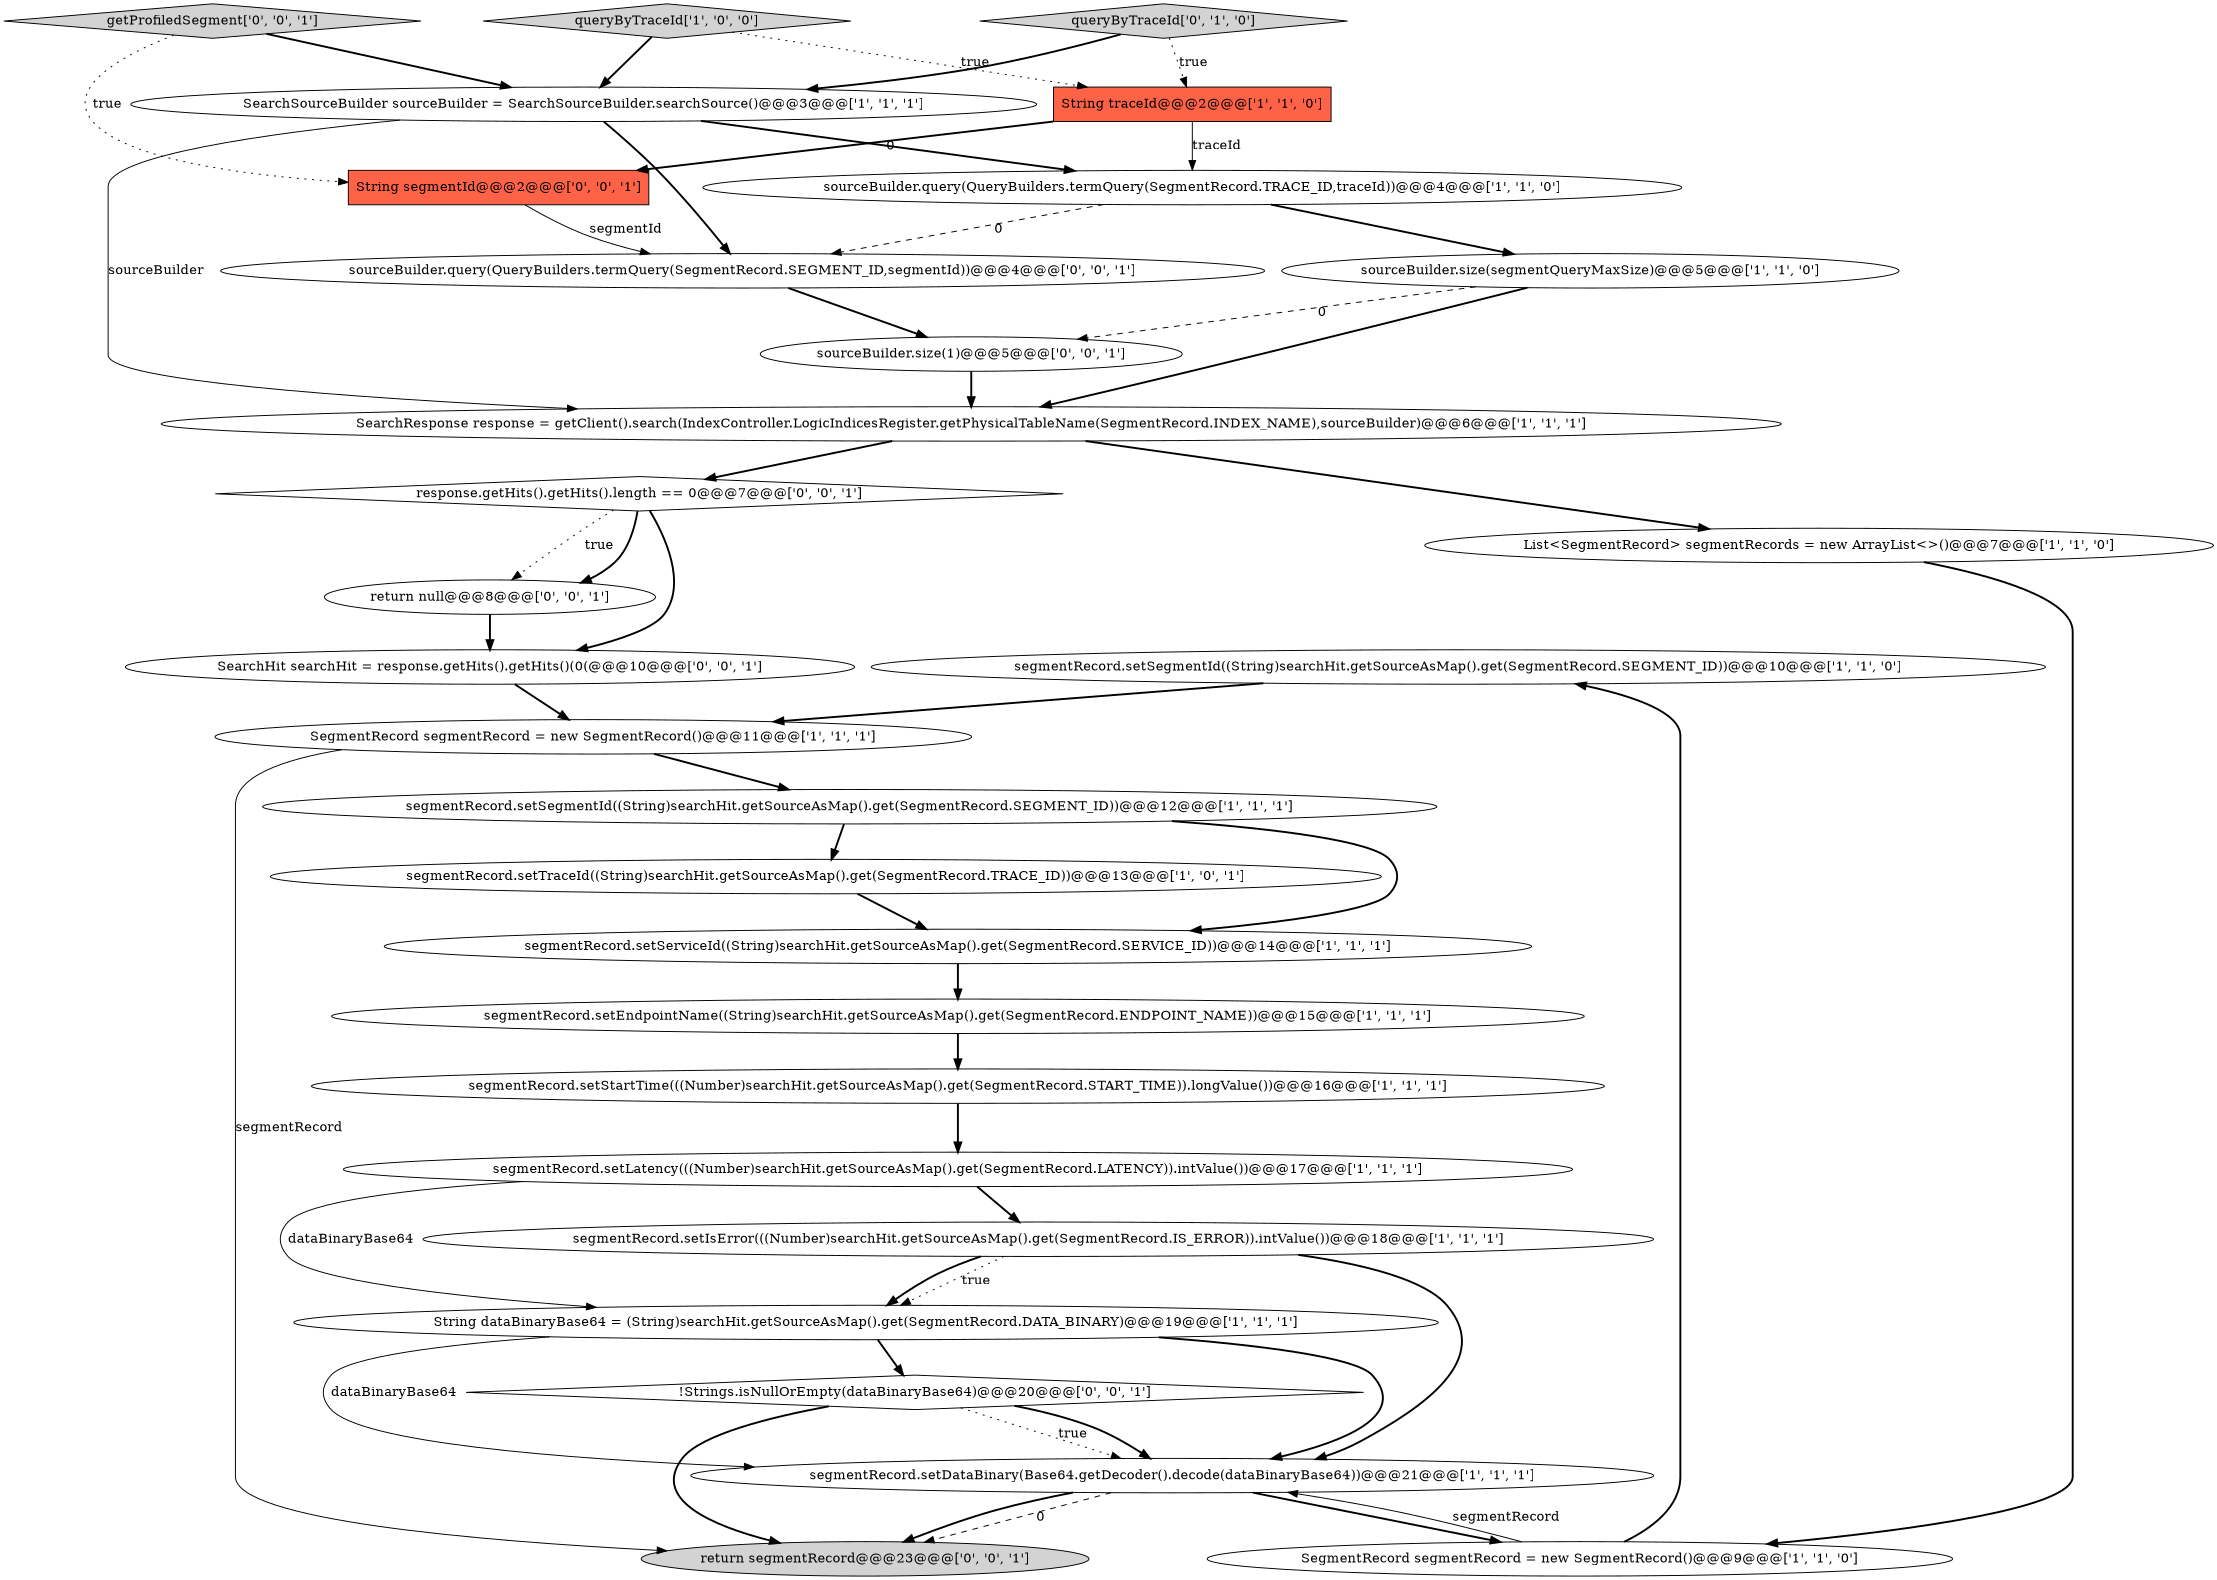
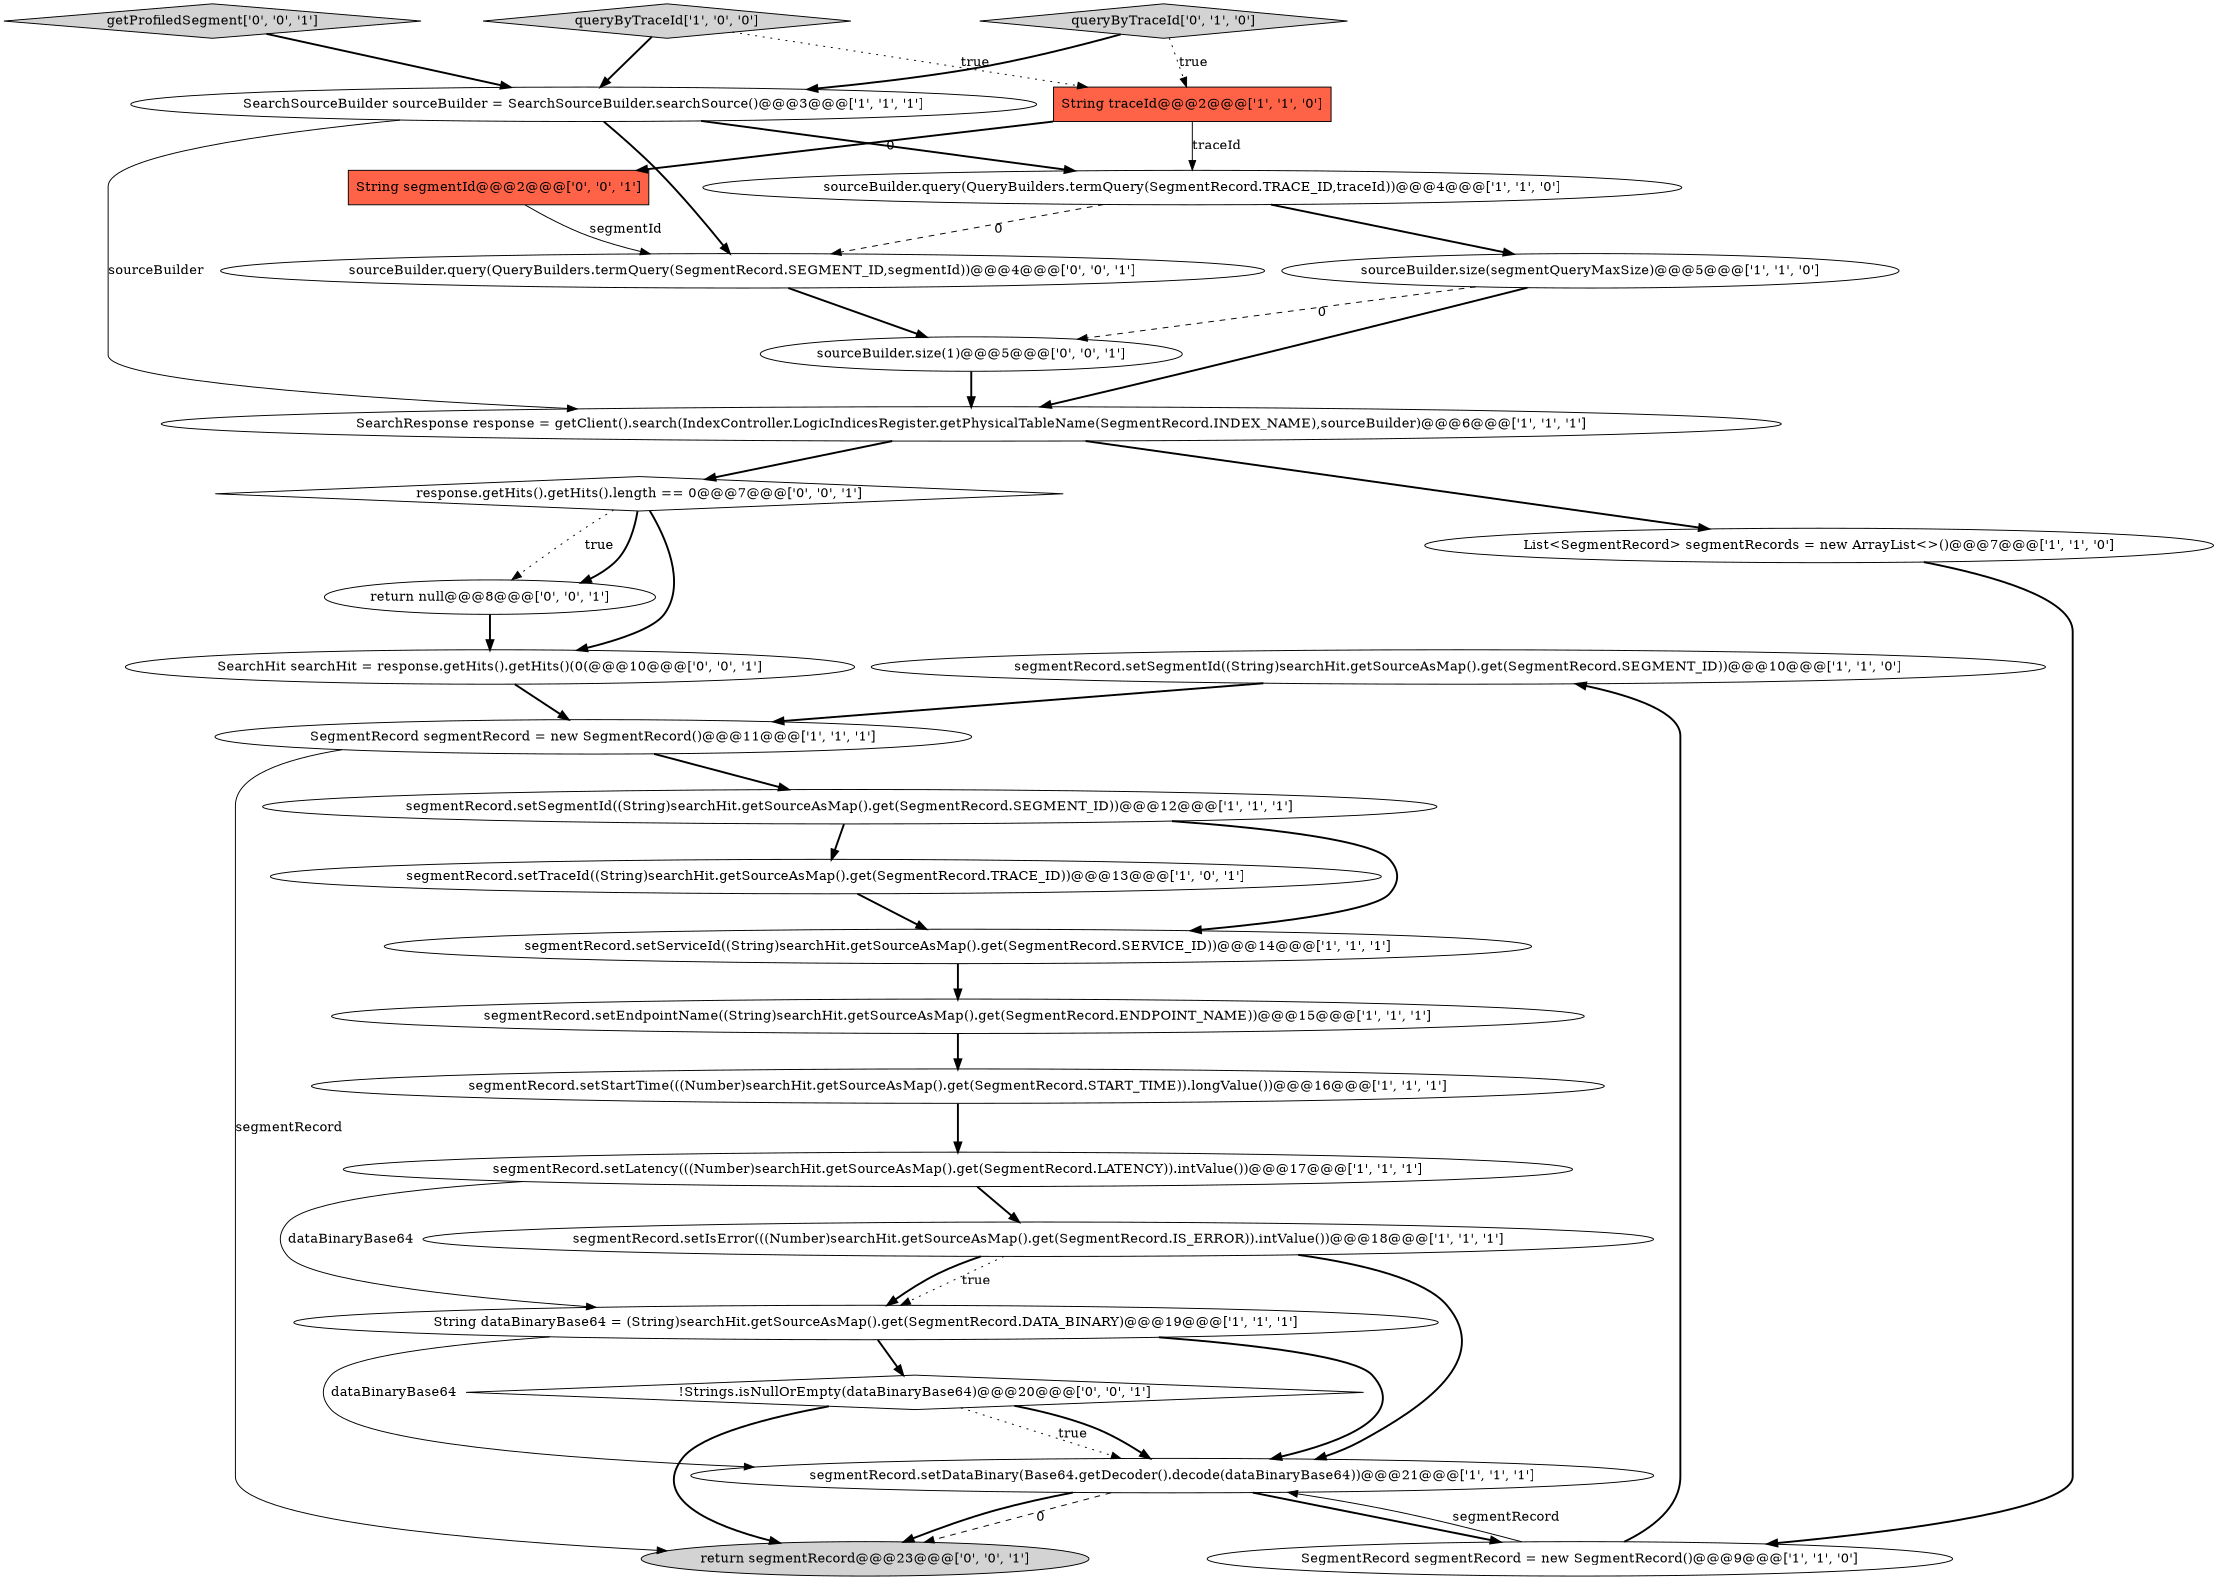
(145, 151) -> none
